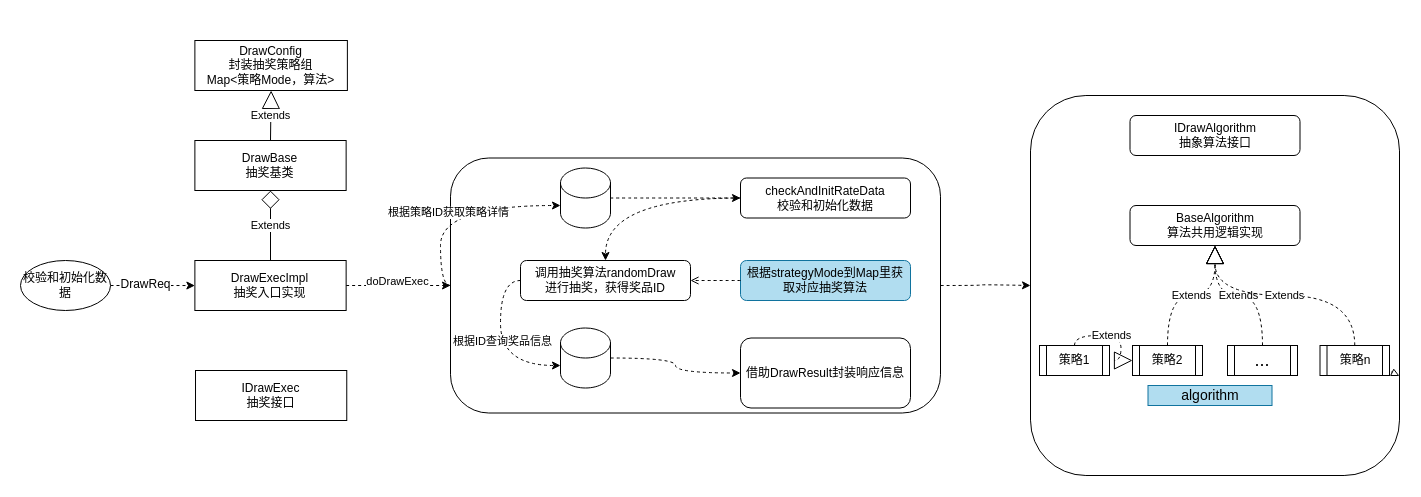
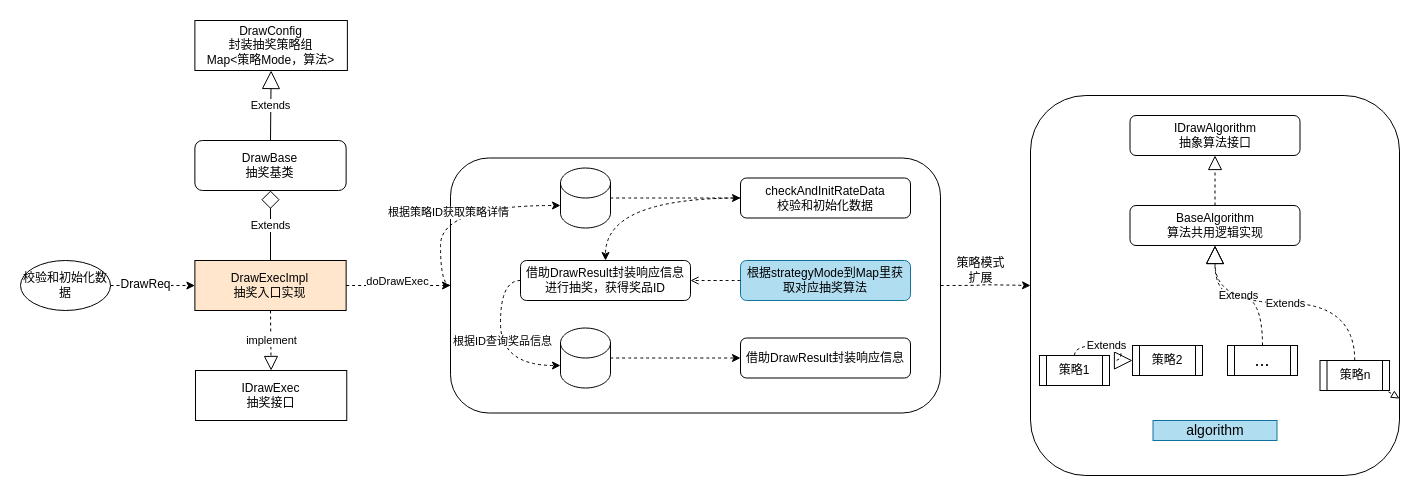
(271, 66) -> (271, 46)
(271, 166) -> (271, 166)
none -> (1215, 188)
none -> (981, 271)
(606, 281) -> (606, 281)
(271, 286) -> (271, 286)
(1178, 302) -> none
none -> (271, 332)
(1075, 361) -> (1075, 371)
(1355, 361) -> (1355, 376)
(826, 373) -> (826, 358)
(1210, 396) -> (1215, 431)
